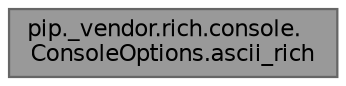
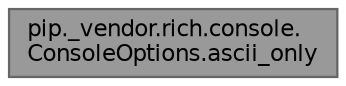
(173, 43) -> (173, 43)
